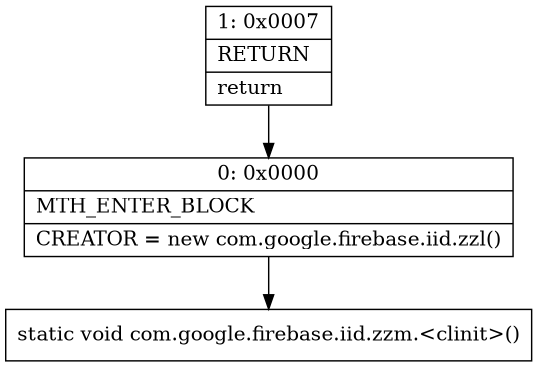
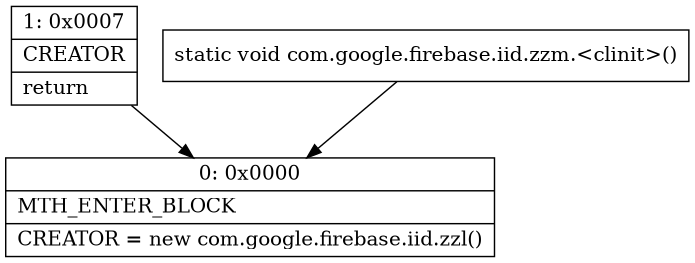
(264, 55) -> (74, 55)
(269, 276) -> (357, 115)
